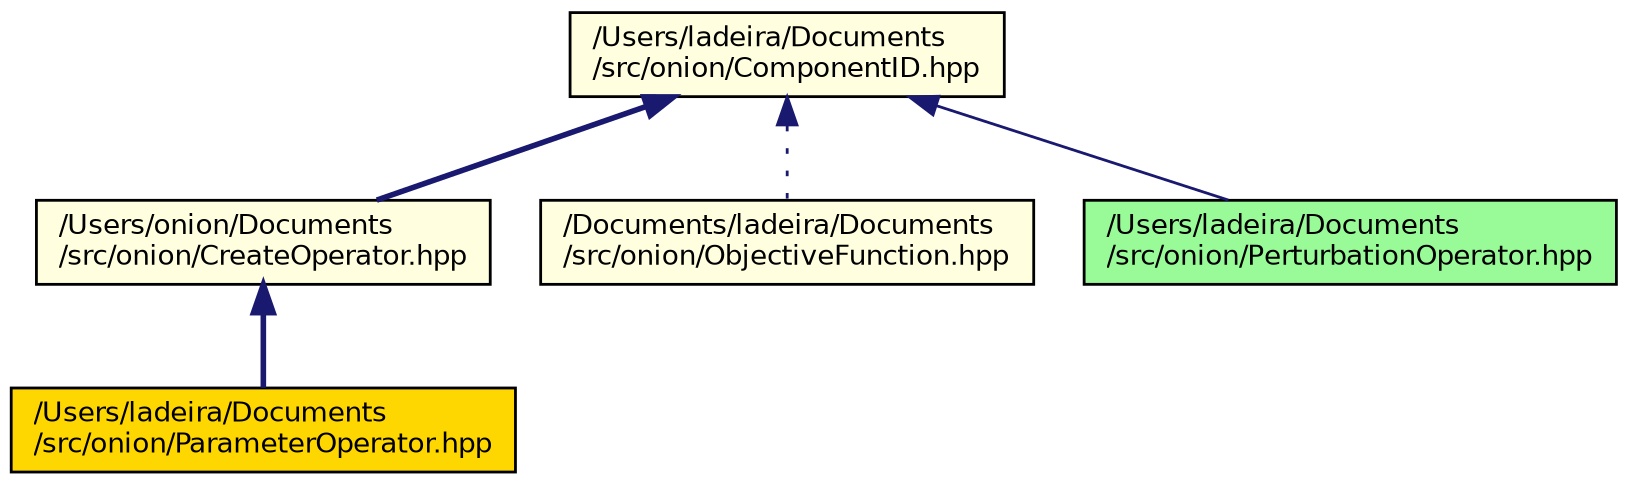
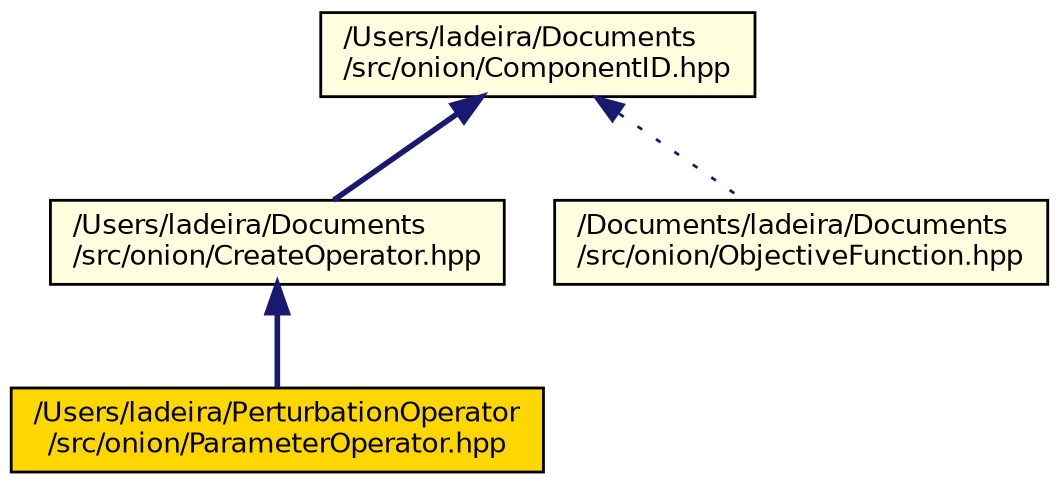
(263, 242) -> (277, 242)
(1350, 242) -> none
(263, 430) -> (277, 430)
